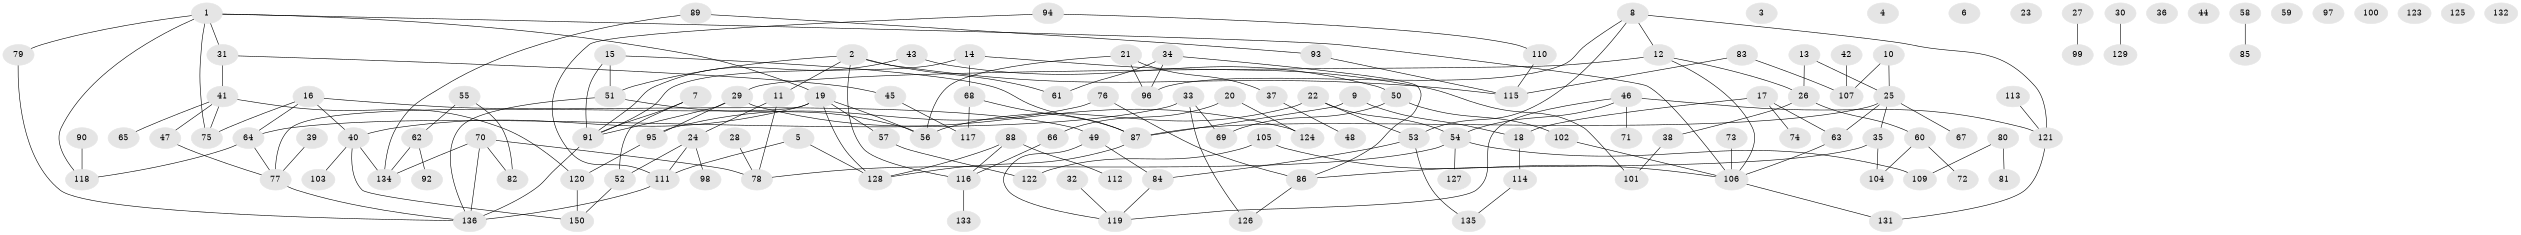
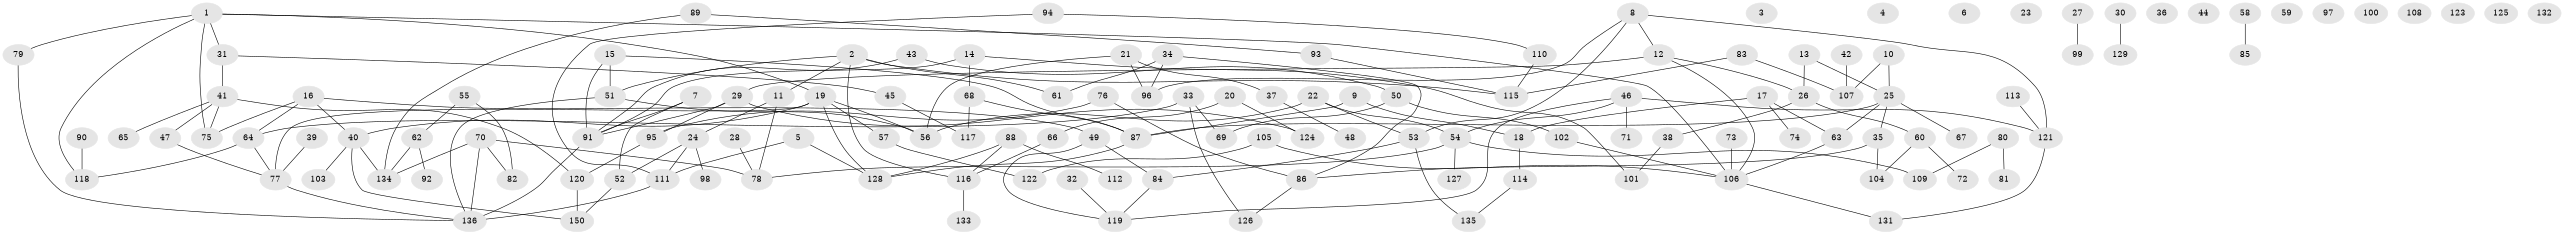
none -> (2415, 13)
